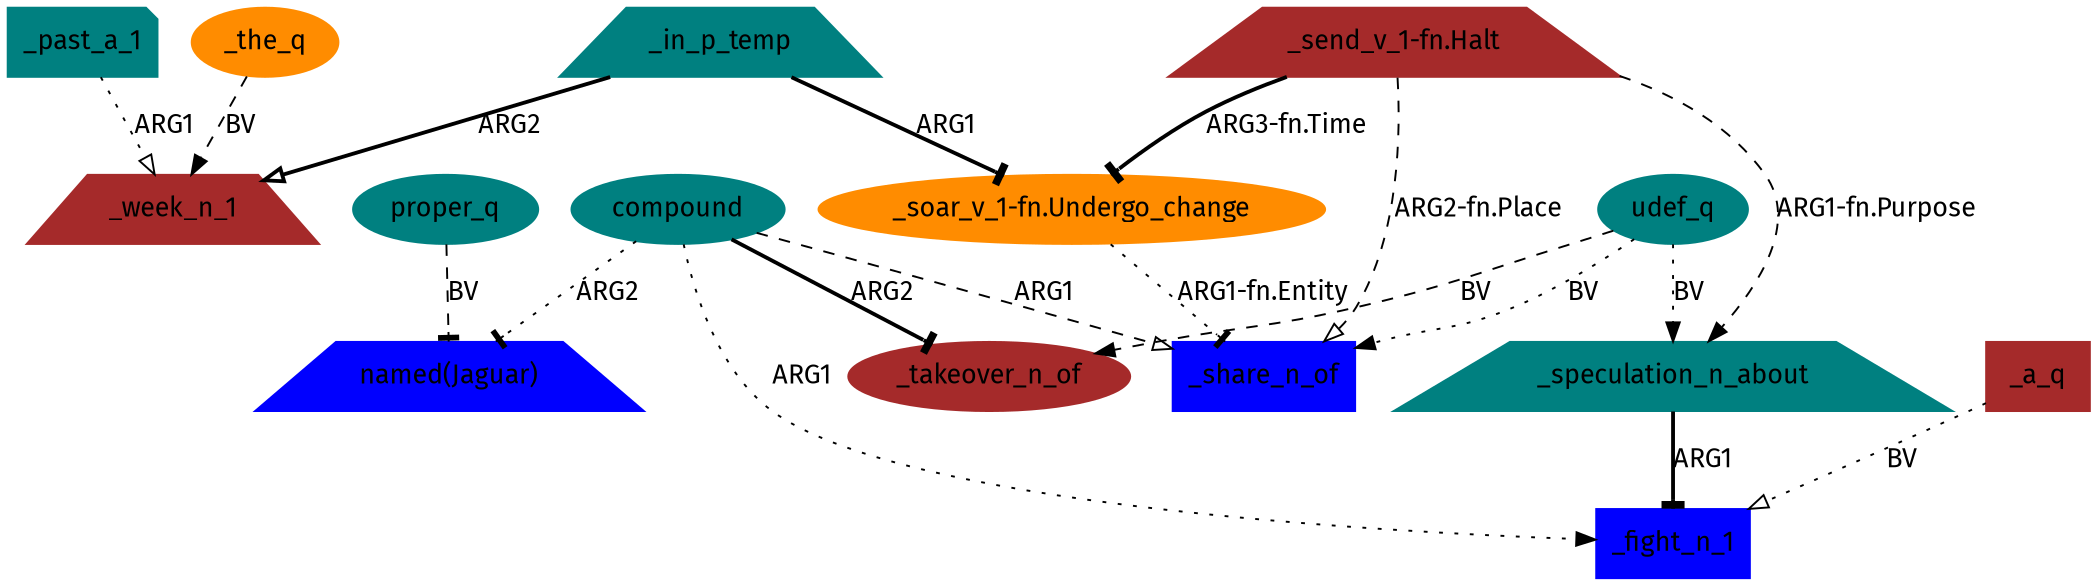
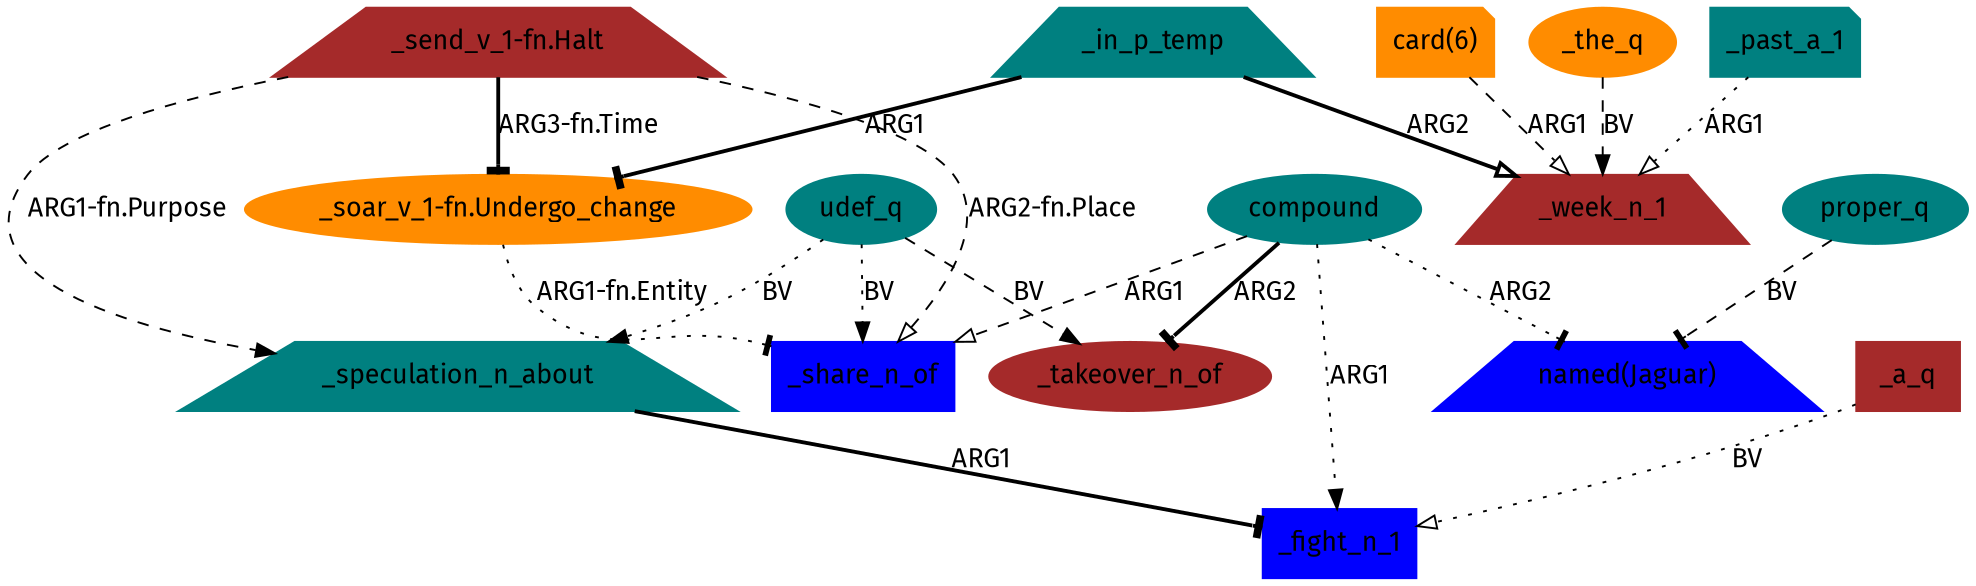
none -> (1436, 42)
